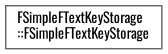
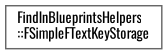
(84, 27) -> (84, 27)
